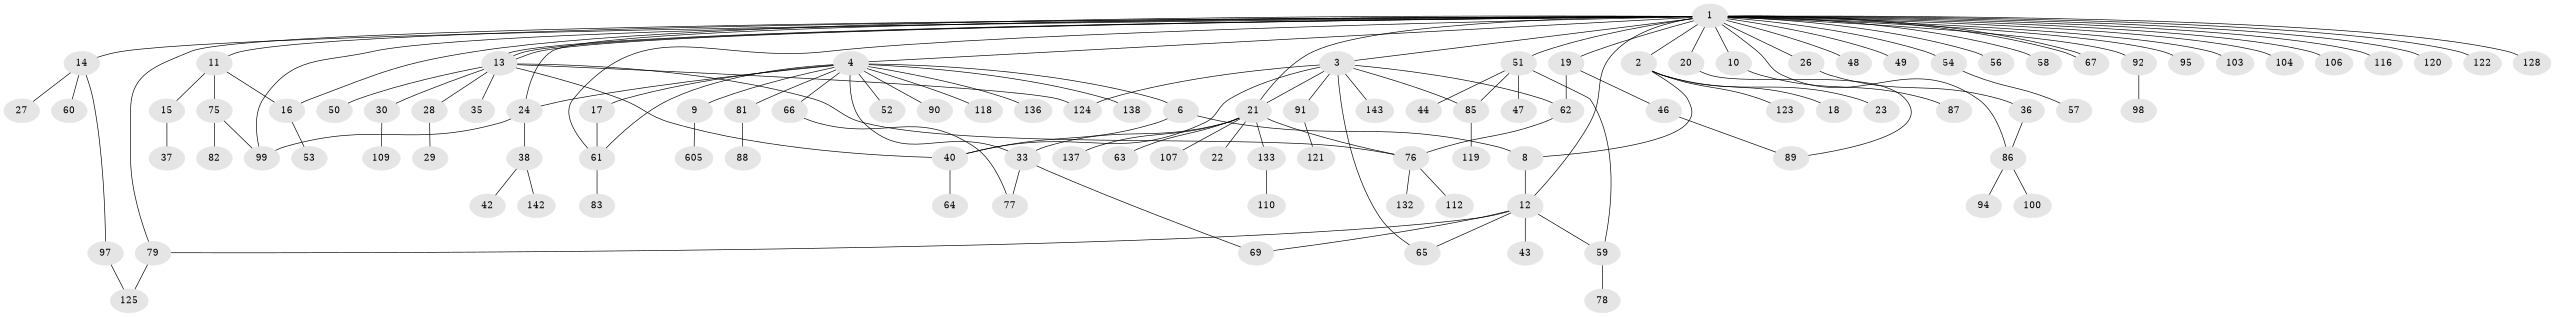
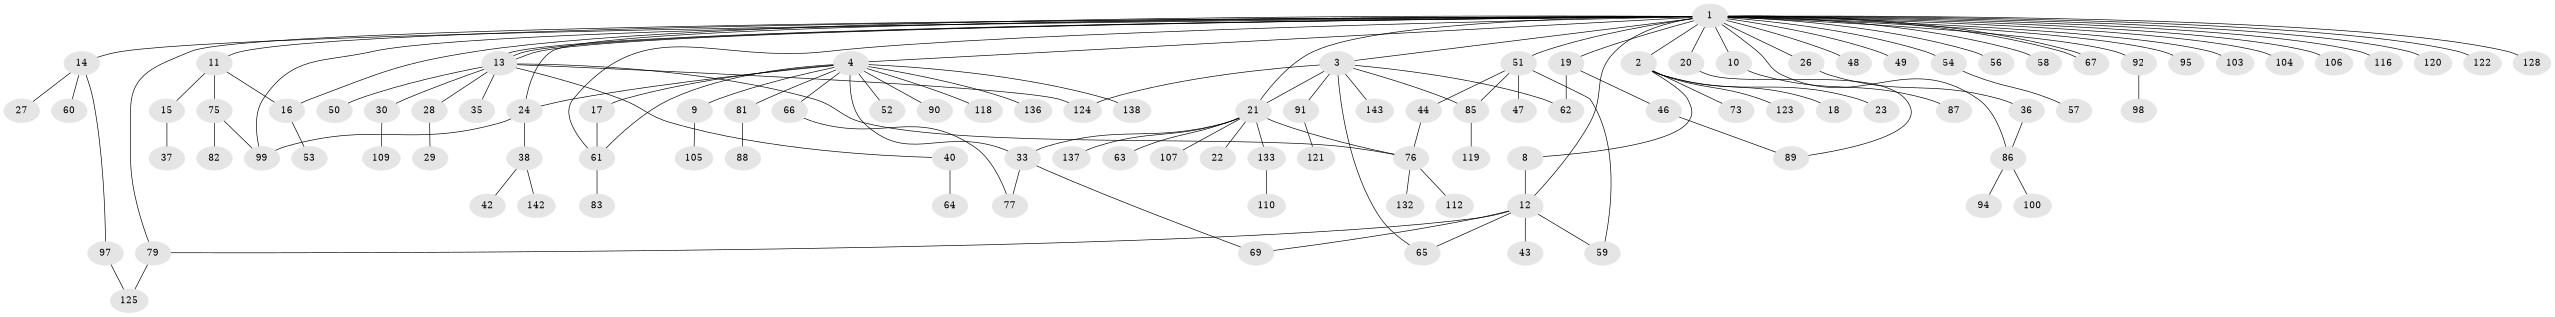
(1181, 111) -> none
none -> (1736, 111)
(1205, 122) -> none
(1490, 136) -> (1417, 135)
(694, 158) -> (694, 158)
(1602, 301) -> none
